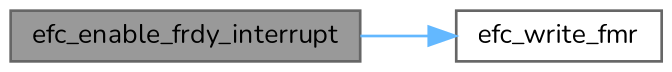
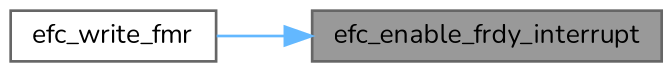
(394, 36) -> (251, 36)
